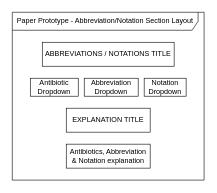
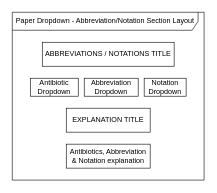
(105, 21) -> (105, 21)
